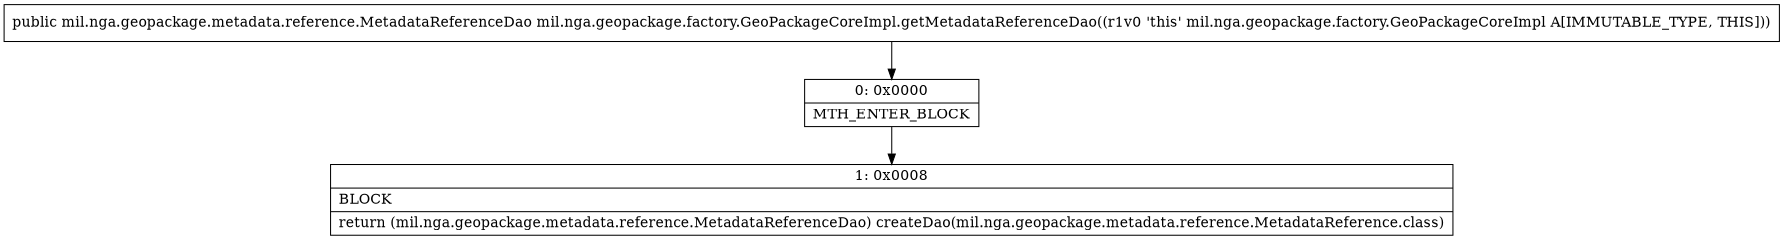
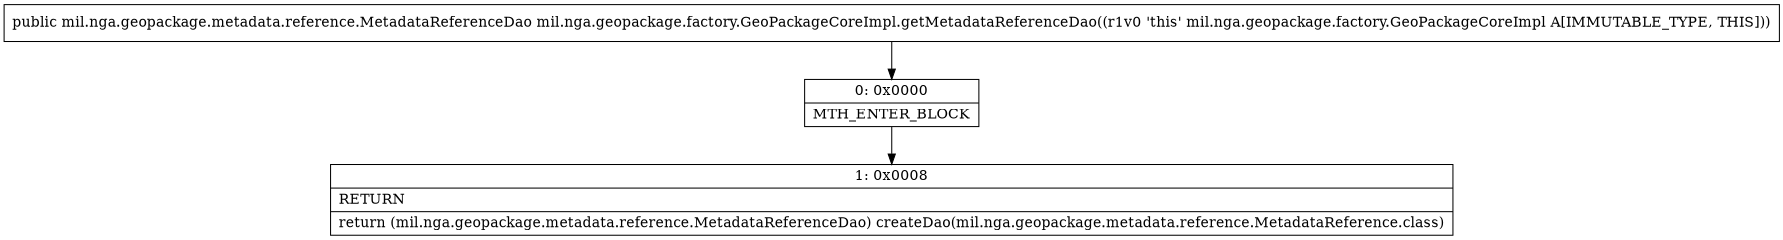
(365, 199) -> (372, 199)
